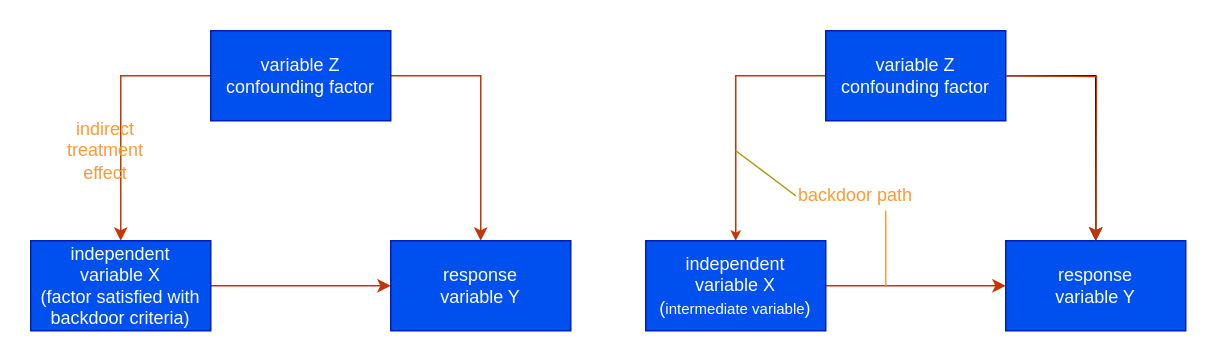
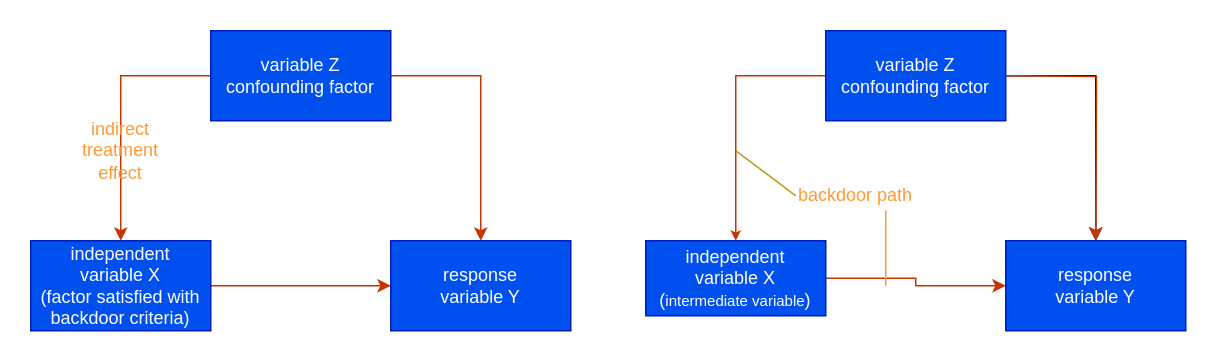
(106, 151) -> (121, 151)
(736, 286) -> (736, 278)
